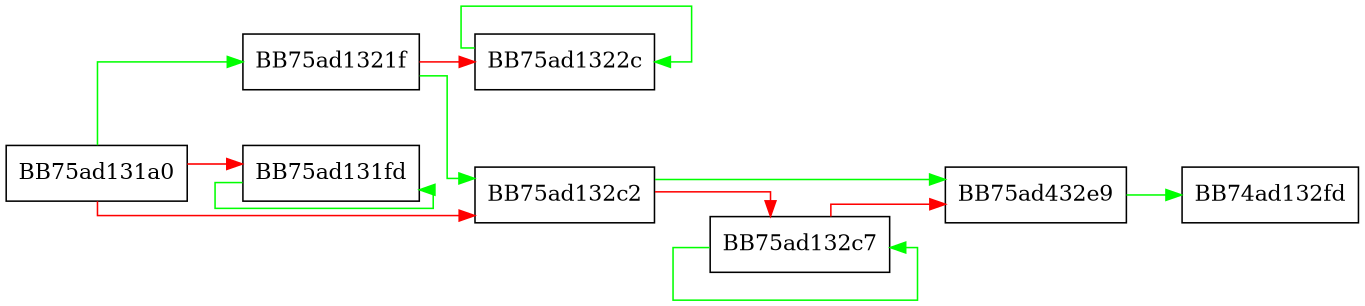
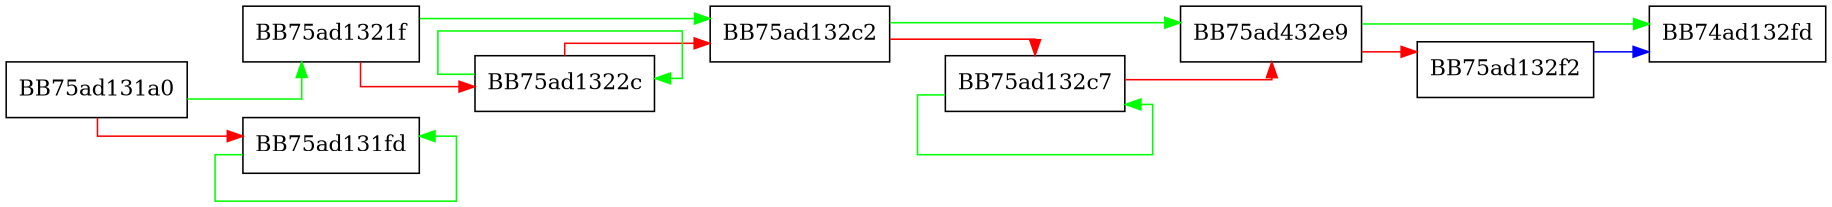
none -> (1505, 70)
(205, 216) -> (623, 43)
